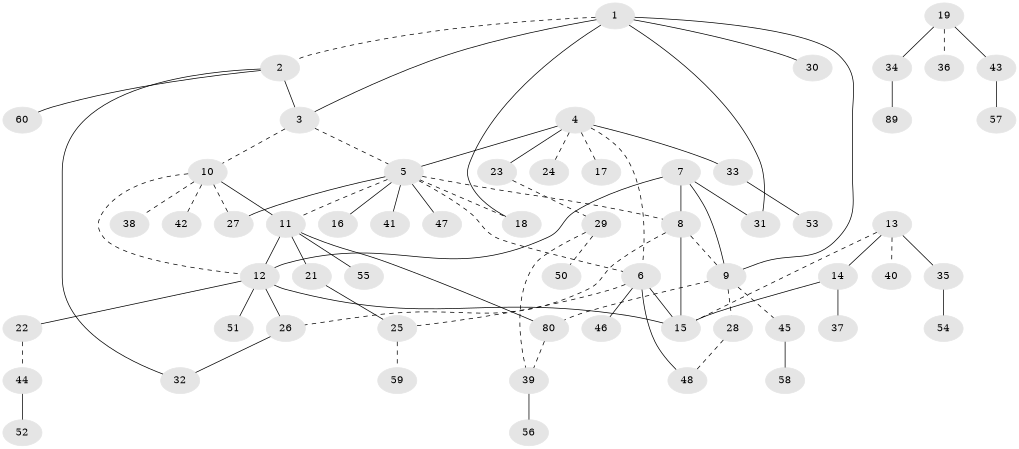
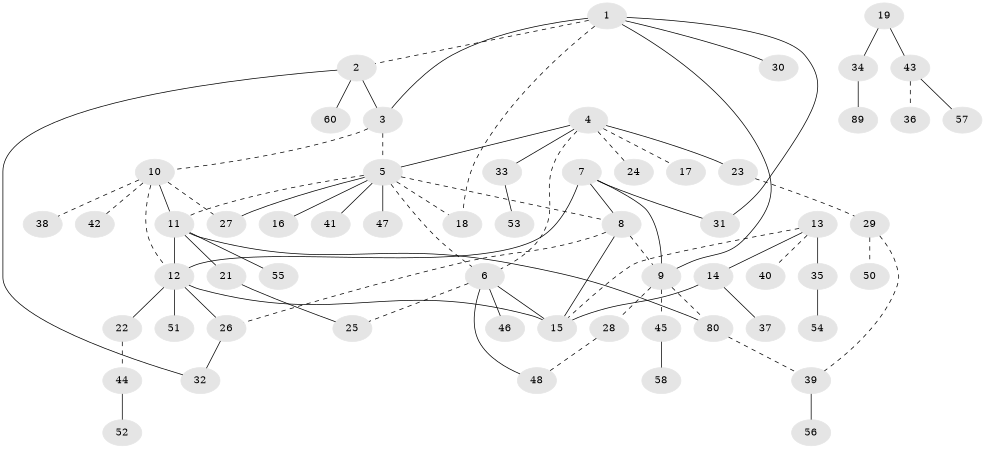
(944, 42) -> (910, 94)
(501, 111) -> (511, 107)
(397, 381) -> none
